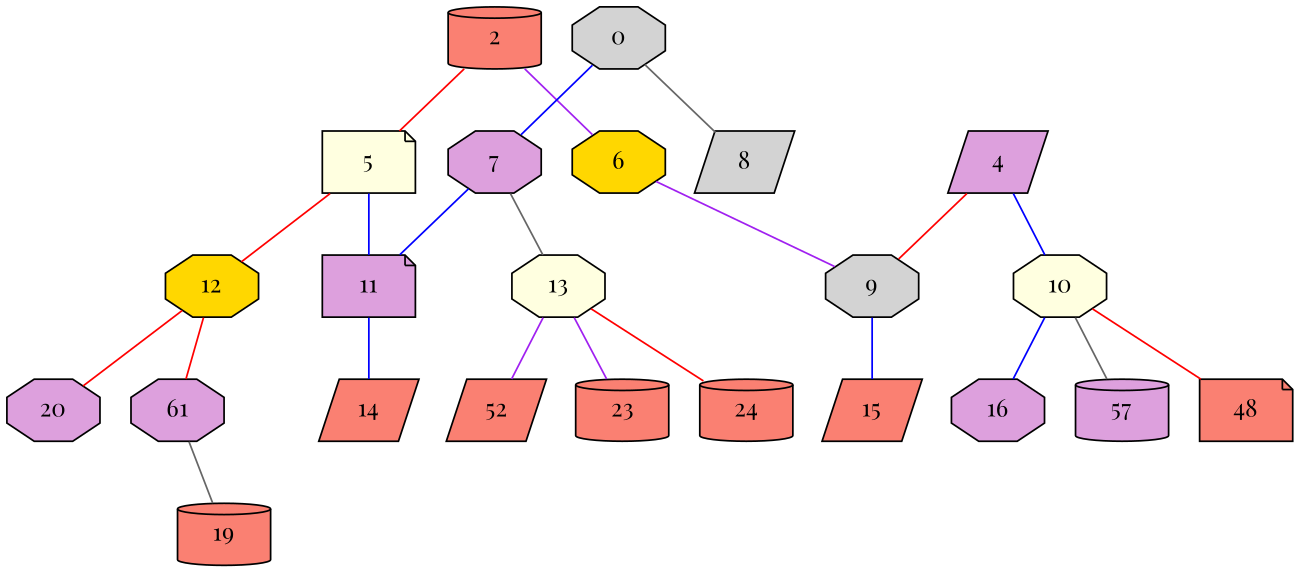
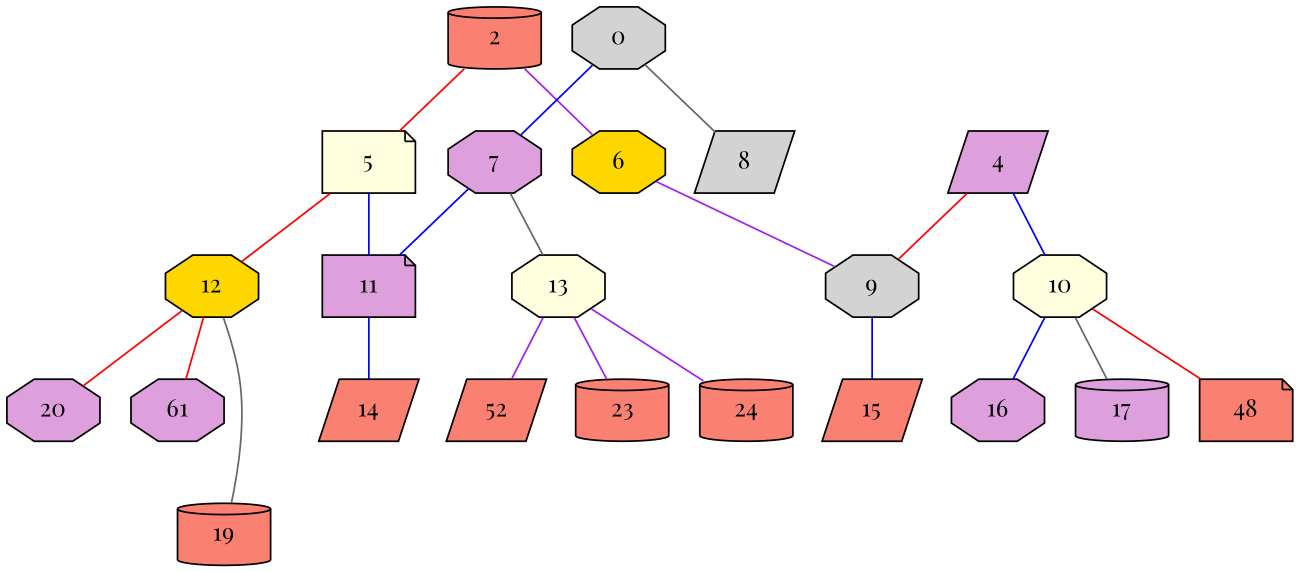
(647, 345) -> (647, 345)
(1122, 410) -> (1122, 410)
(201, 472) -> (242, 410)
